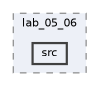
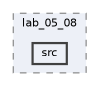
(50, 24) -> (50, 24)
